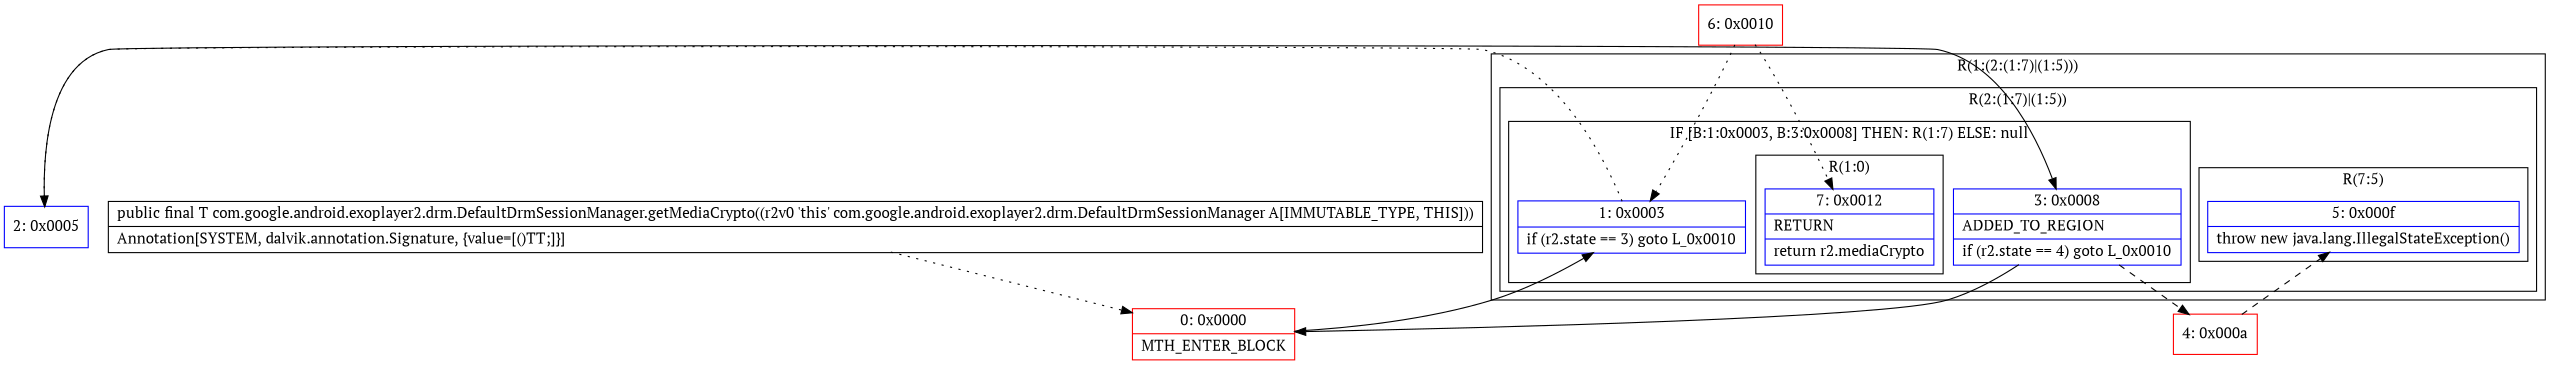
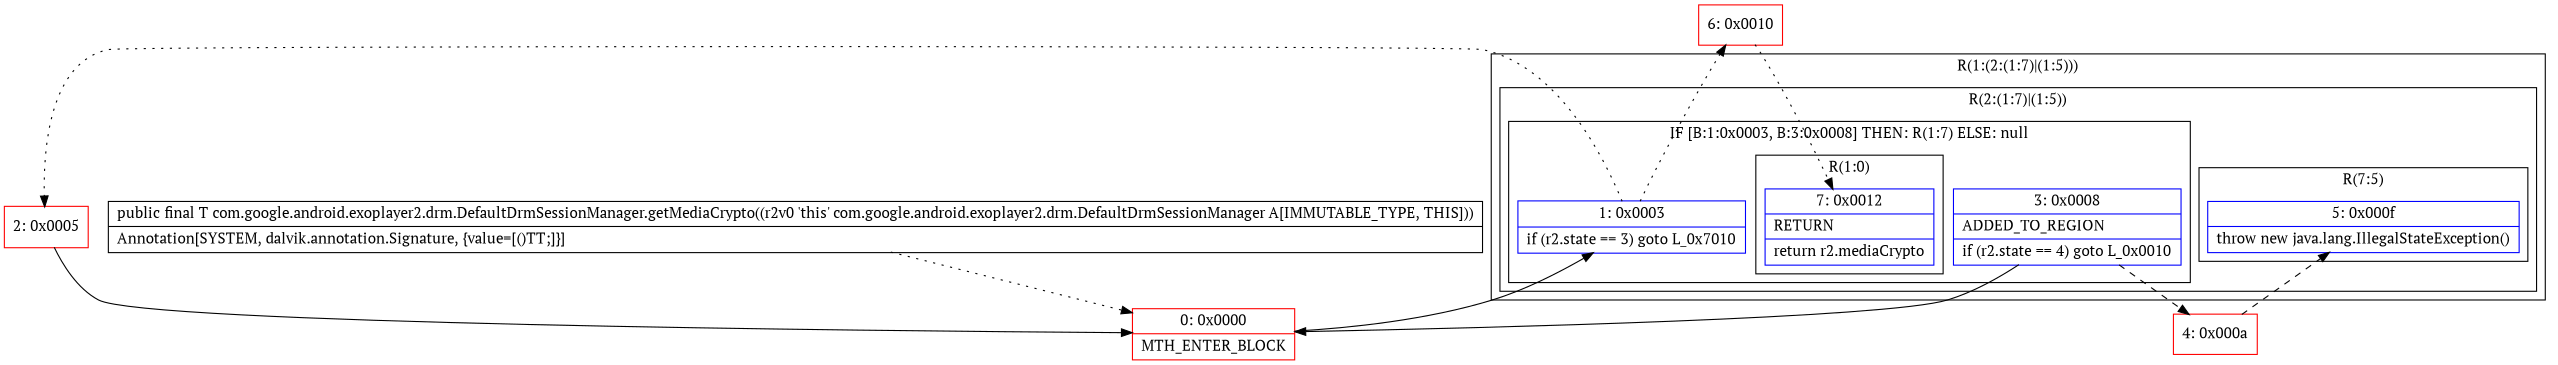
(1514, 46) -> (574, 325)
(1701, 112) -> (1676, 130)
(46, 227) -> (46, 227)
(1632, 240) -> (1632, 240)
